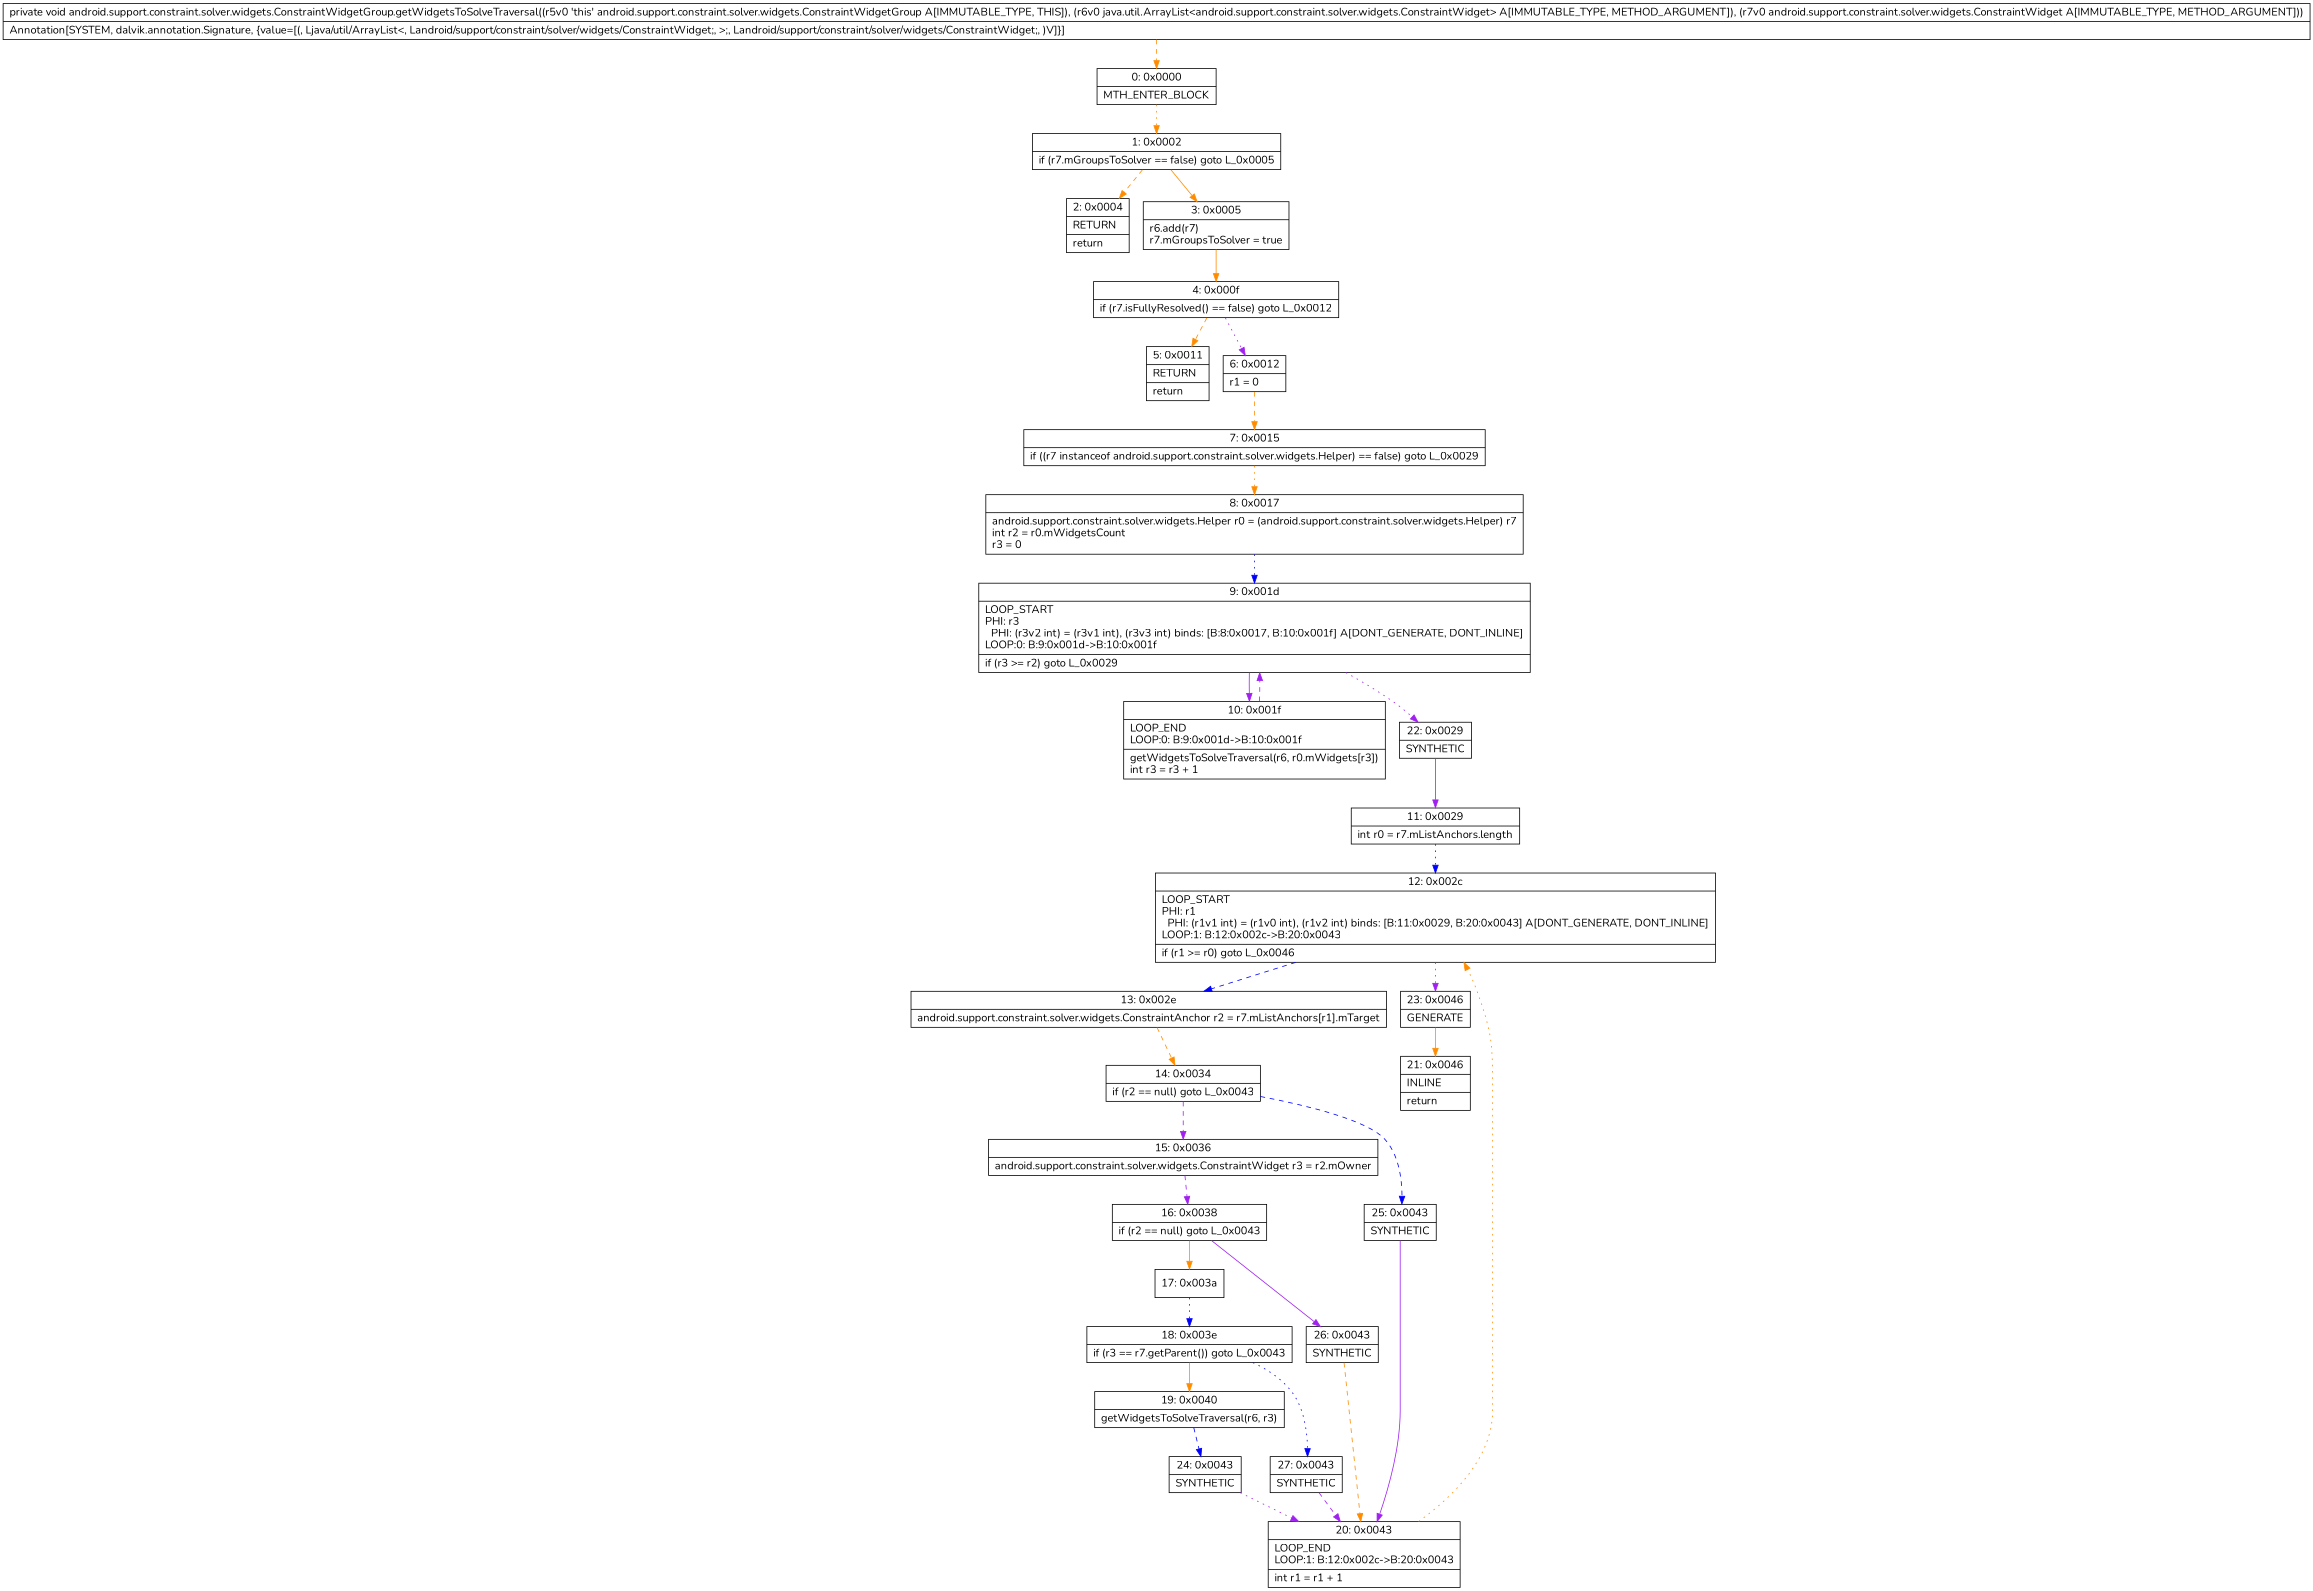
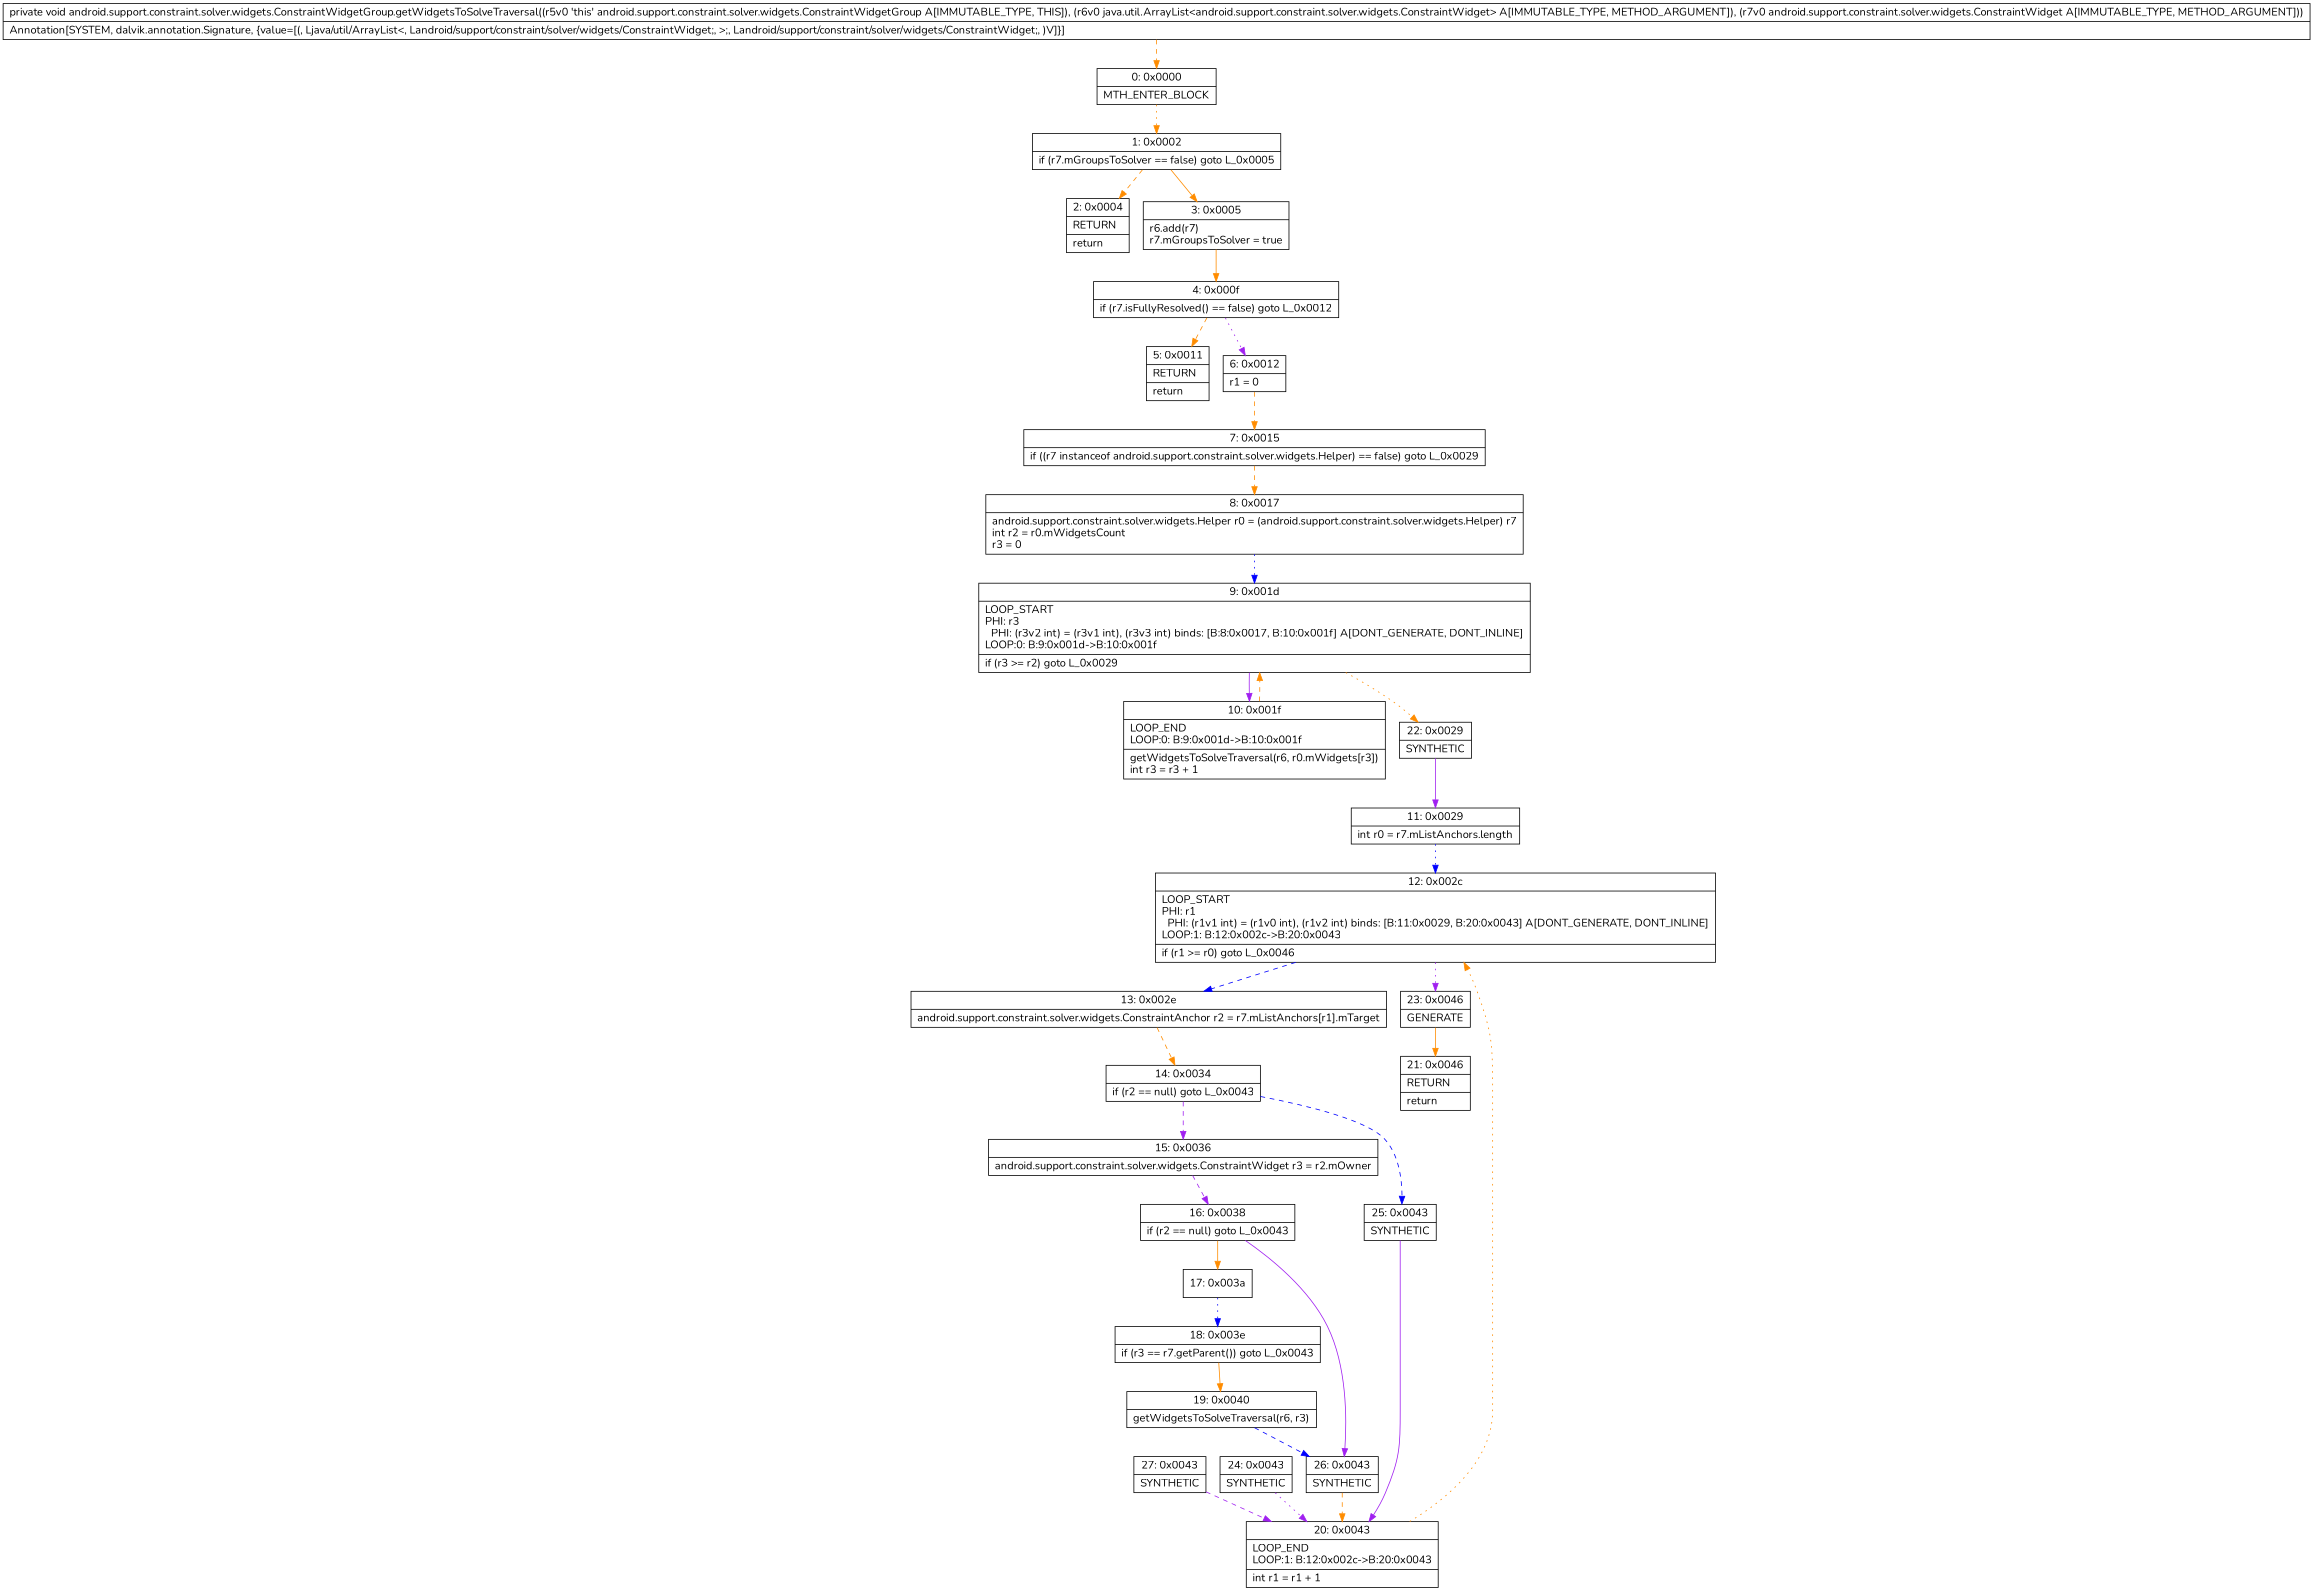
(1255, 476) -> (1255, 476)
(1260, 691) -> (1260, 691)
(1380, 693) -> (1380, 693)
(1424, 1083) -> (1429, 1083)
(1295, 1396) -> none
(1196, 1438) -> (1278, 1440)
